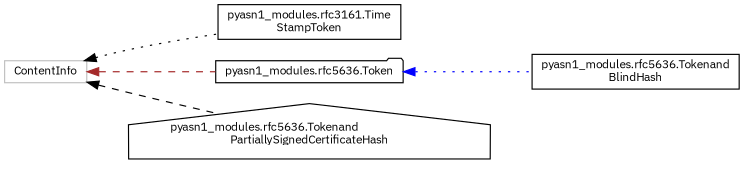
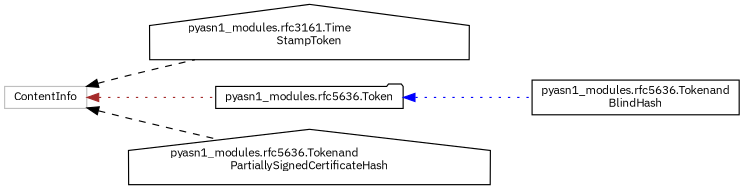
(309, 22) -> (309, 35)
(156, 44) -> (146, 71)
(157, 72) -> (157, 97)
